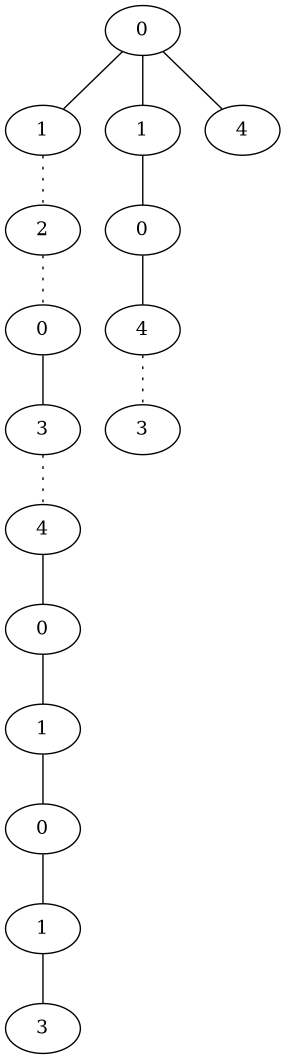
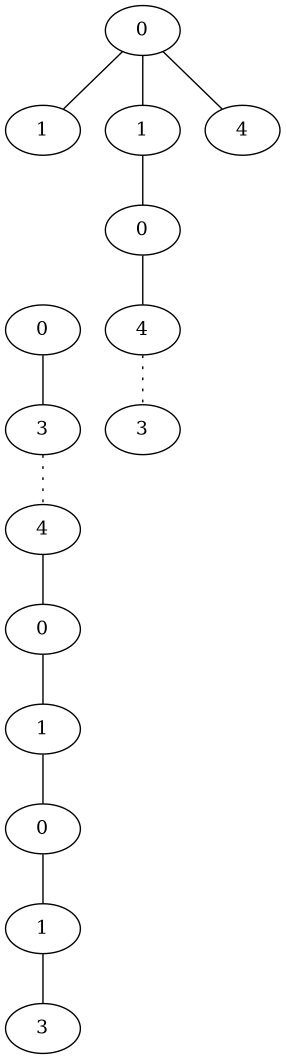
(43, 230) -> none
